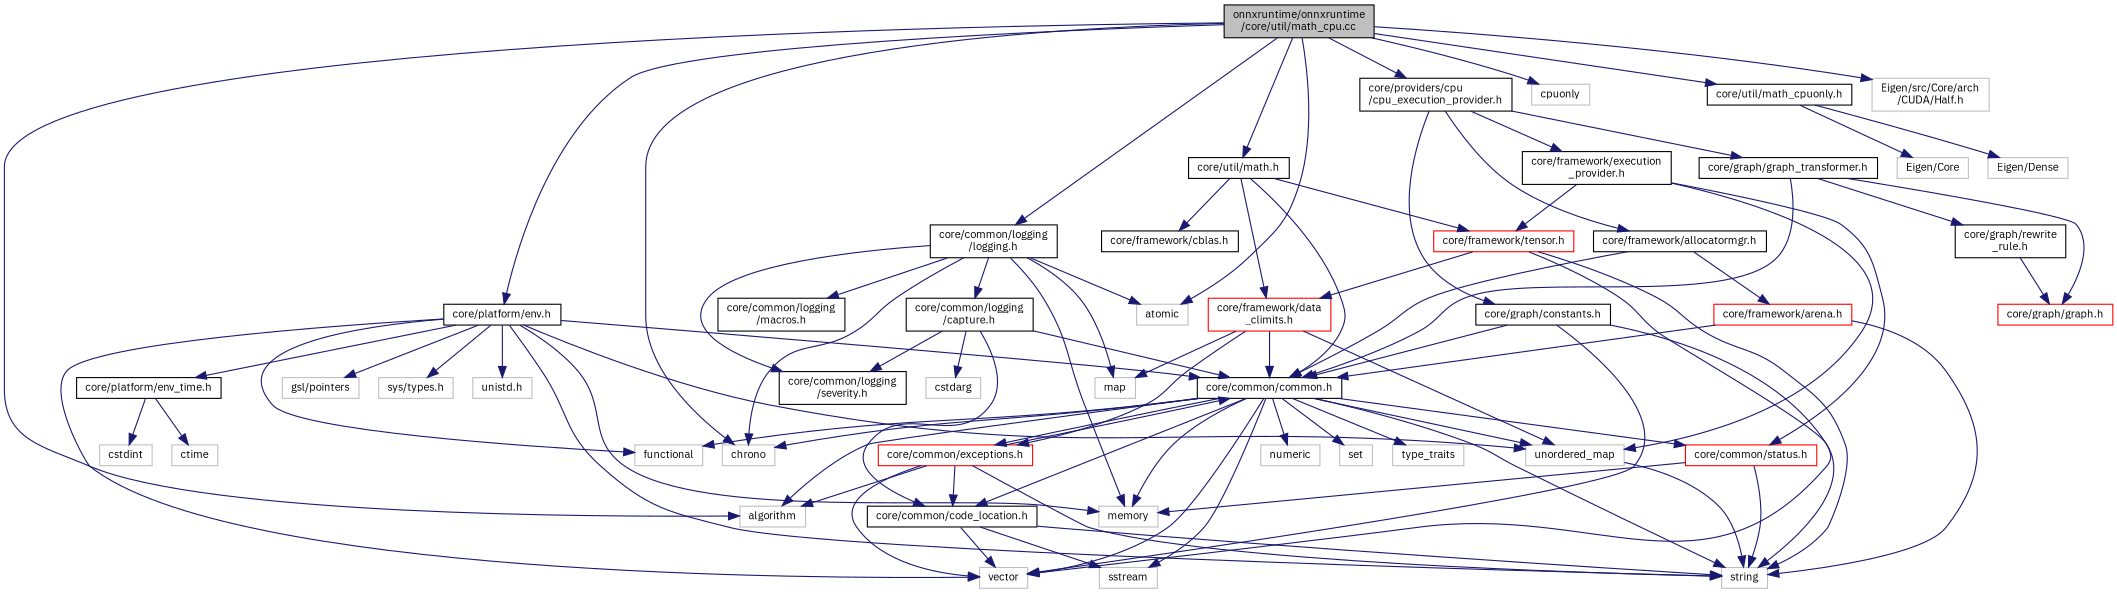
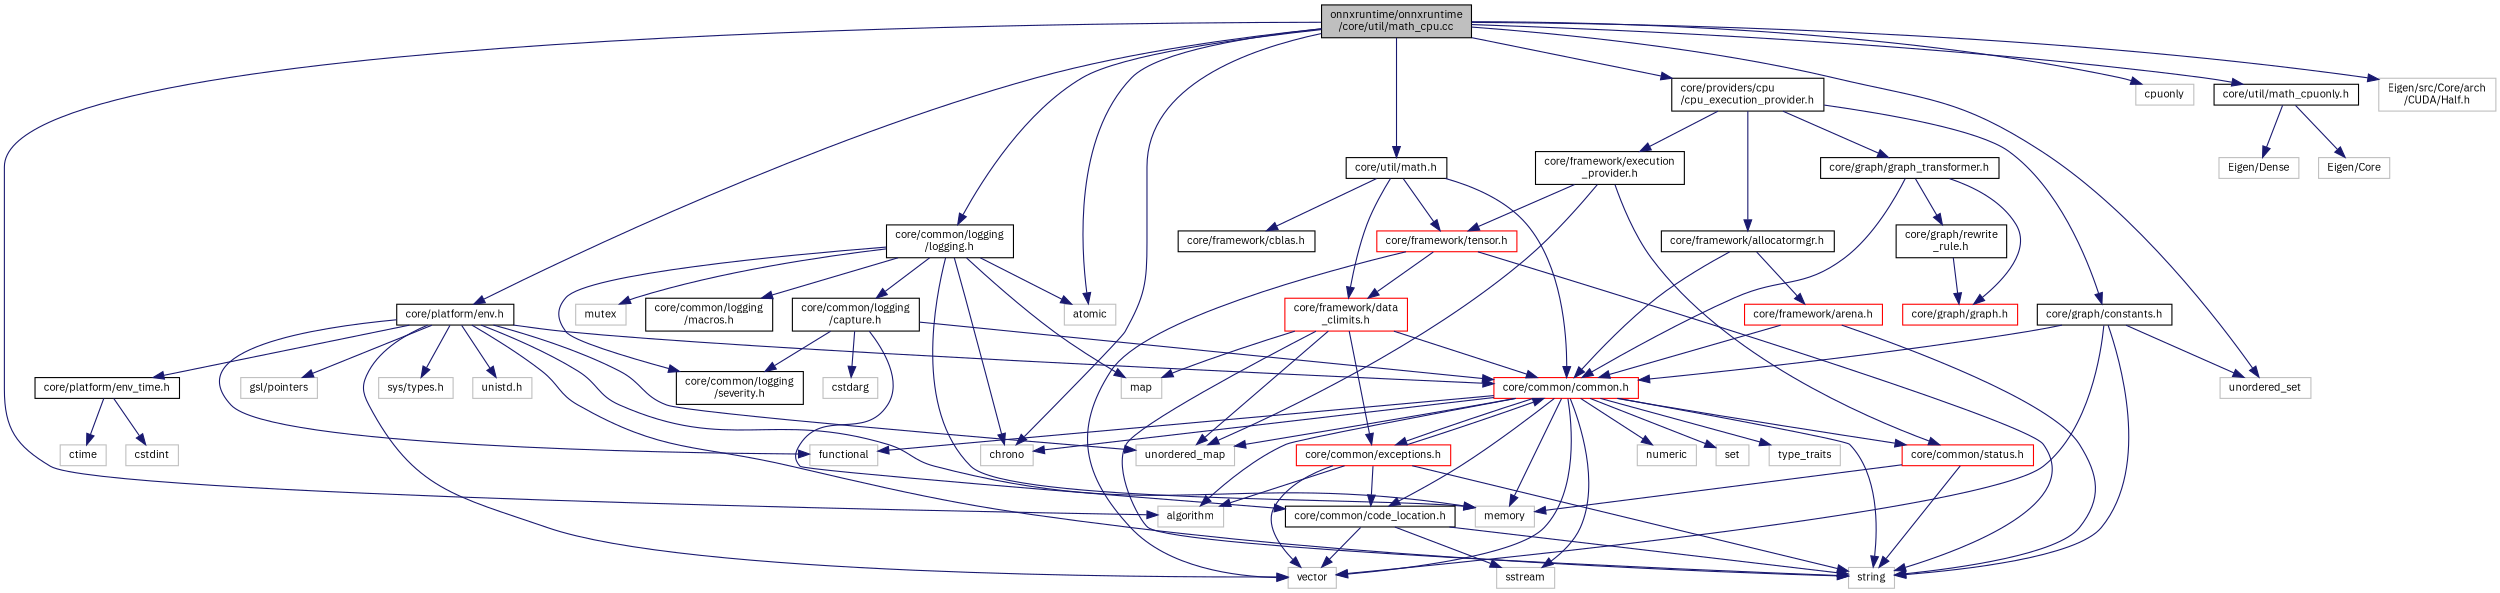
none -> (601, 315)
(1270, 388) -> (1566, 388)
none -> (2265, 388)
(1699, 491) -> (1123, 473)
